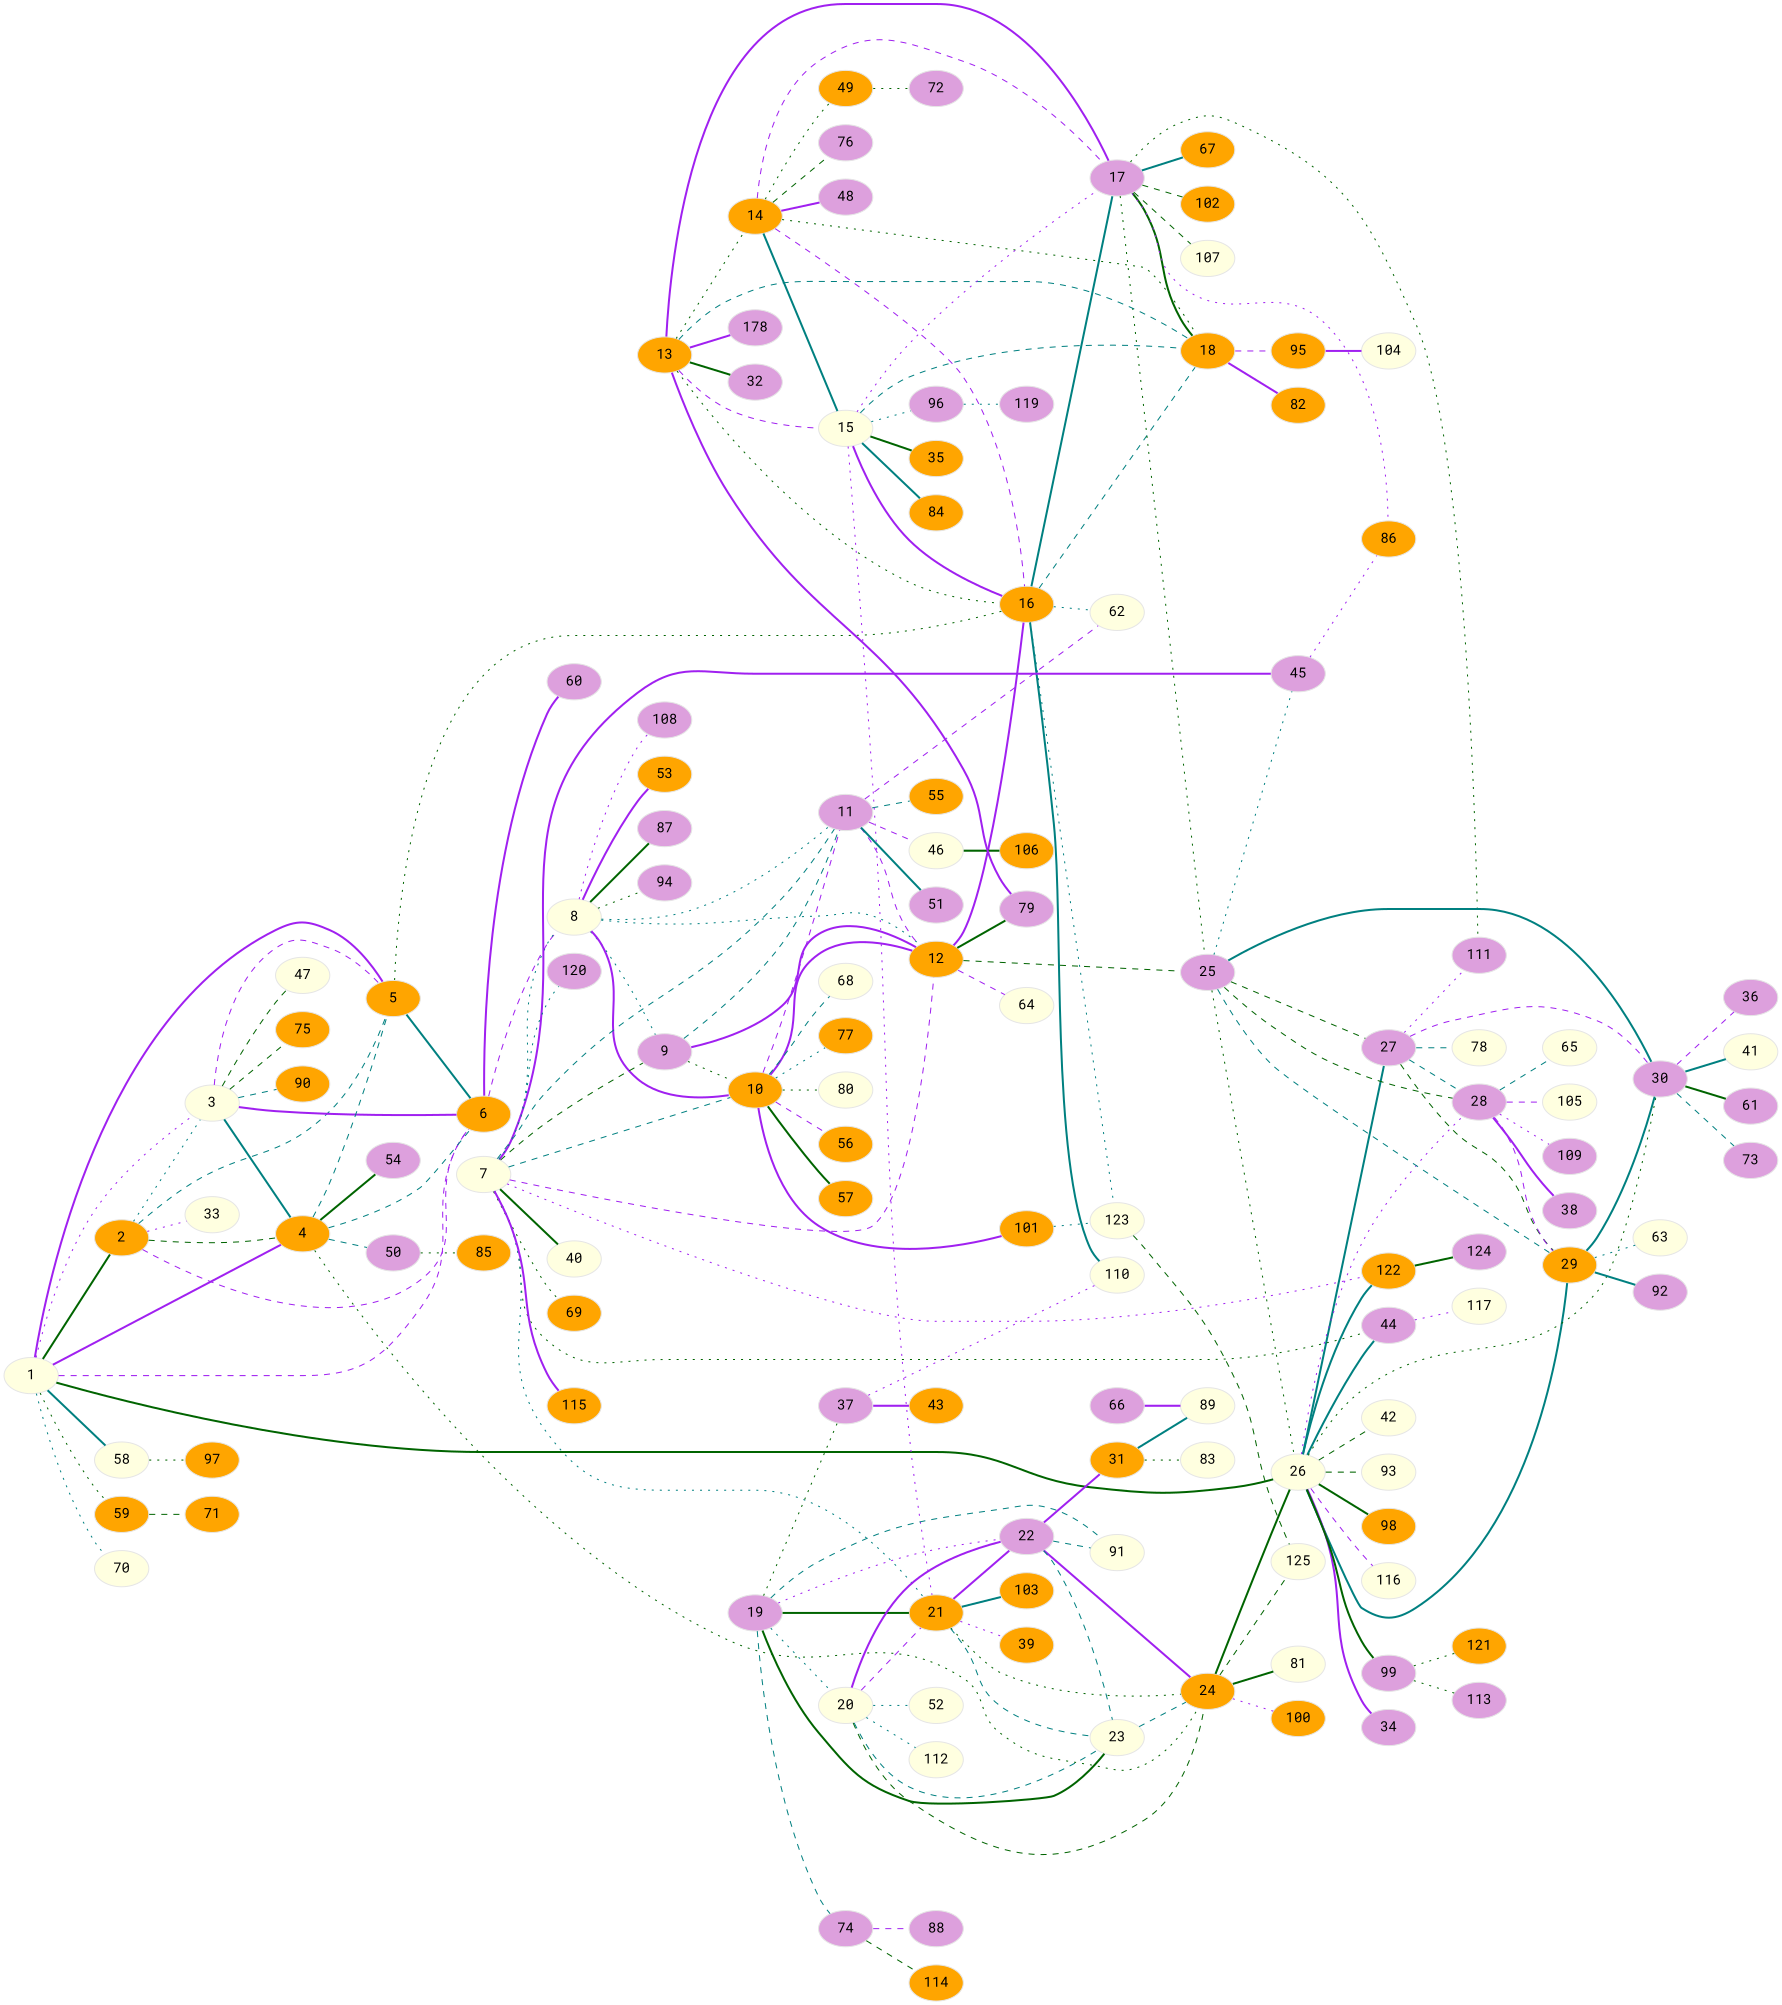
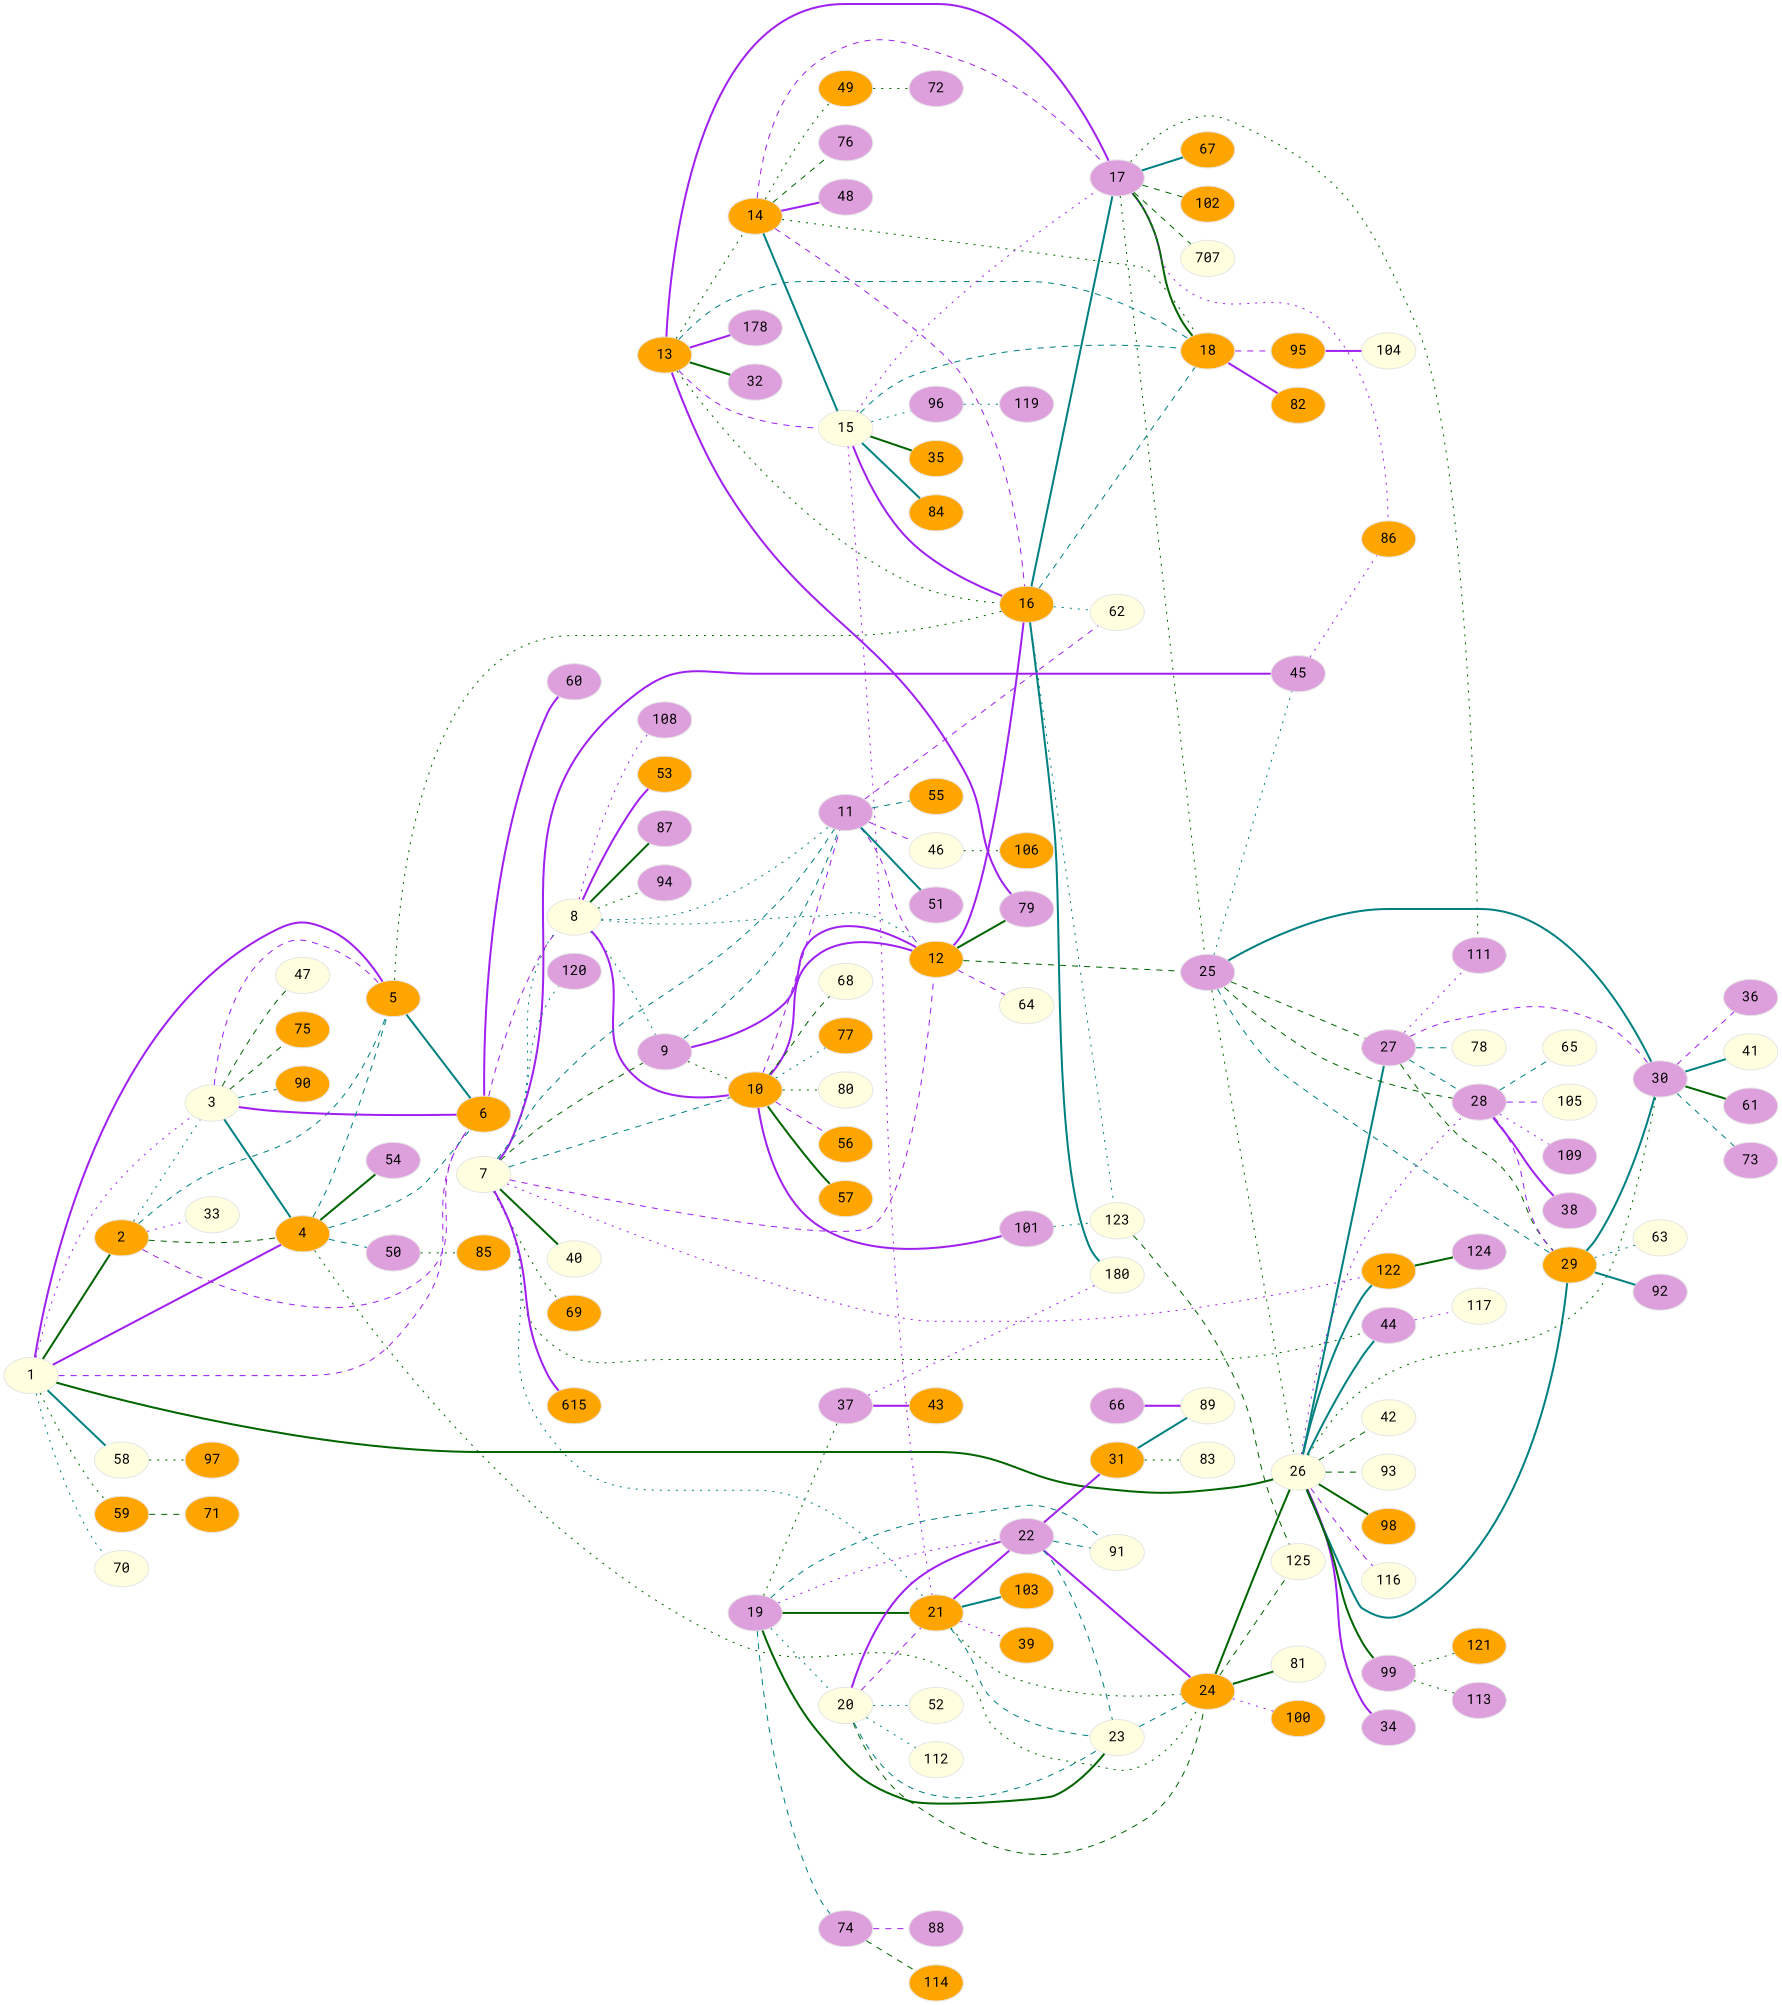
(1208, 258) -> (1208, 258)
(981, 851) -> (981, 851)
(799, 1035) -> (799, 1035)
(1027, 1229) -> (1027, 1229)
(1117, 1275) -> (1117, 1275)
(574, 1406) -> (574, 1406)
